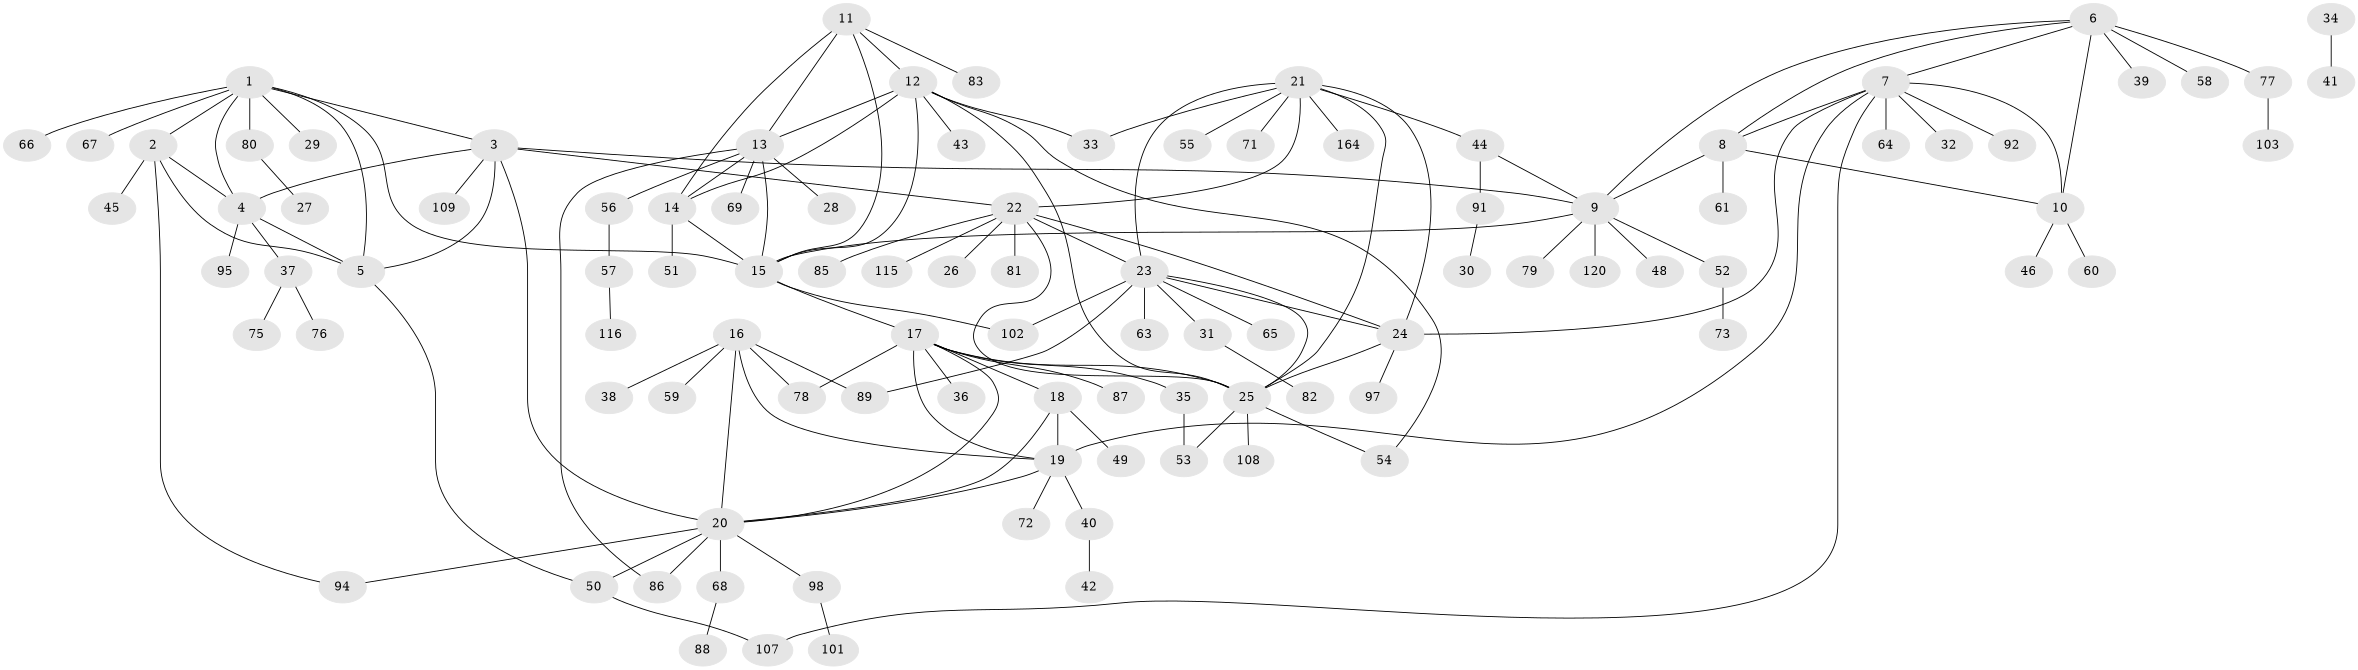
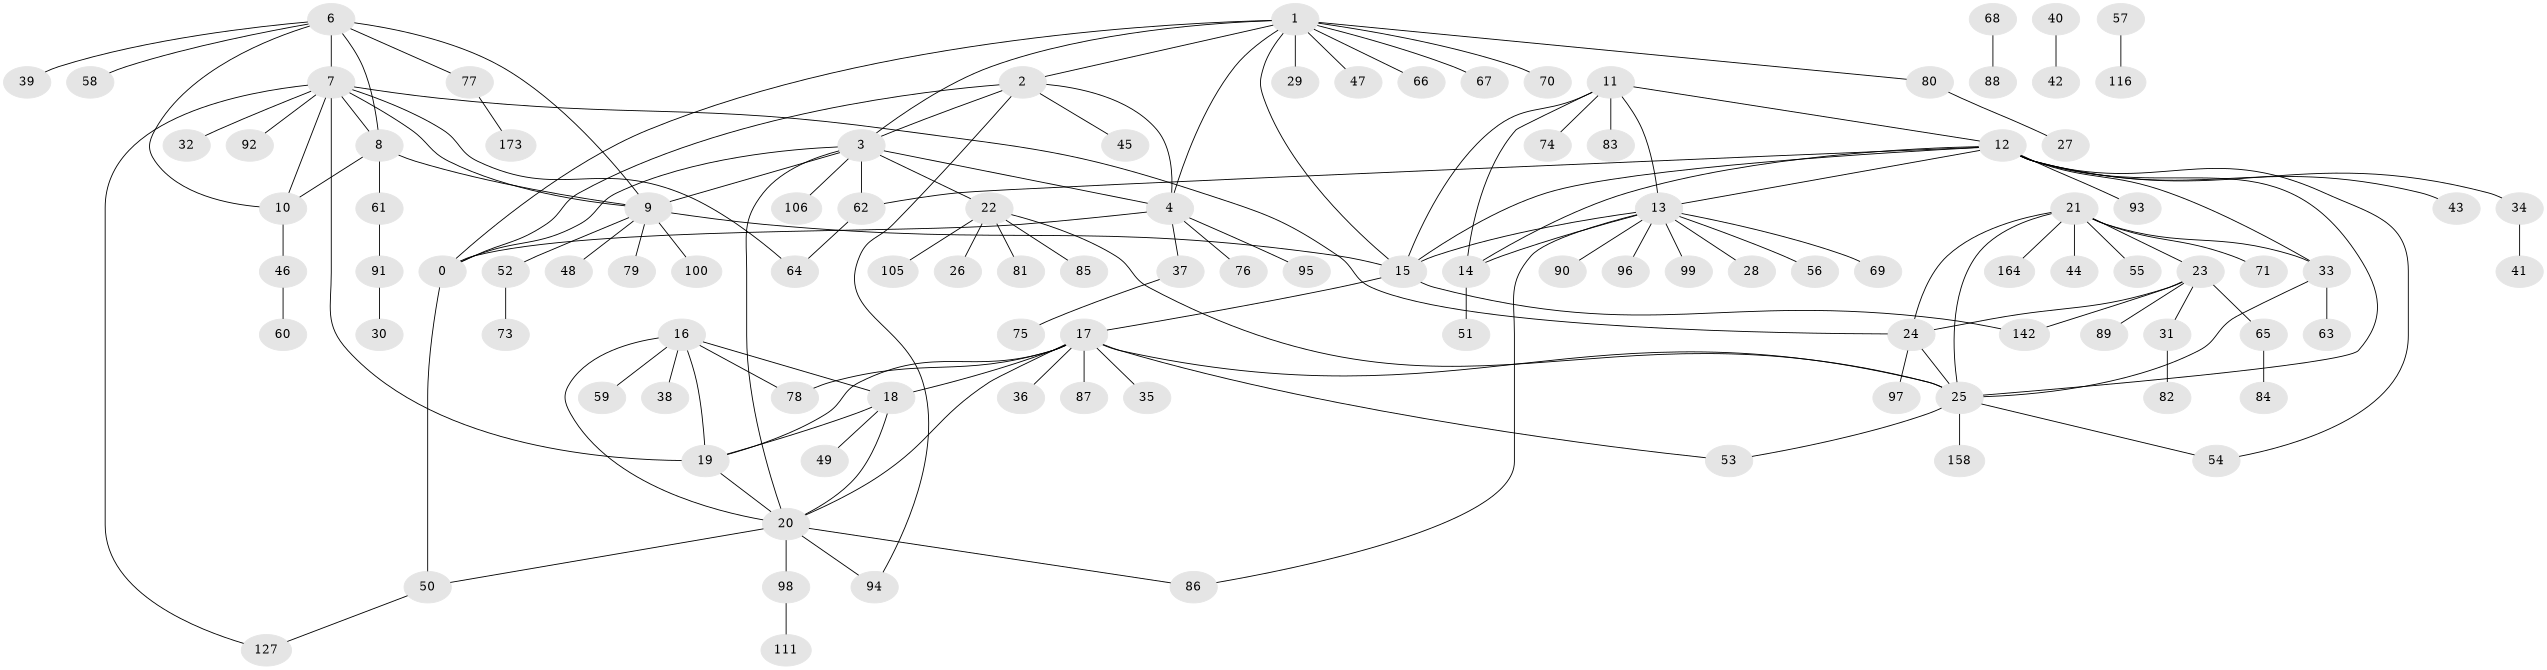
none -> (1358, 82)
none -> (1548, 82)
none -> (942, 113)
none -> (1548, 145)
(2268, 145) -> (511, 145)
none -> (2334, 174)
(1480, 177) -> (379, 240)
(1538, 177) -> (463, 168)
(1197, 191) -> none
(444, 209) -> (797, 209)
none -> (861, 209)
none -> (2138, 209)
(609, 240) -> none
(716, 240) -> none
(1080, 240) -> none
(2076, 240) -> (283, 303)
(1210, 267) -> none
(361, 272) -> (443, 272)
(887, 272) -> (893, 272)
none -> (1563, 272)
(1595, 272) -> (697, 272)
none -> (1626, 272)
none -> (1689, 272)
(304, 303) -> (1201, 235)
(1145, 303) -> (2327, 303)
(1298, 316) -> (2157, 368)
(1013, 335) -> (2024, 335)
(801, 366) -> (787, 366)
none -> (2264, 398)
(1184, 433) -> (1402, 414)
(1249, 461) -> (1960, 461)
(1074, 493) -> none
(1026, 524) -> none
(720, 556) -> none
(768, 650) -> (266, 650)
(833, 650) -> (786, 650)
